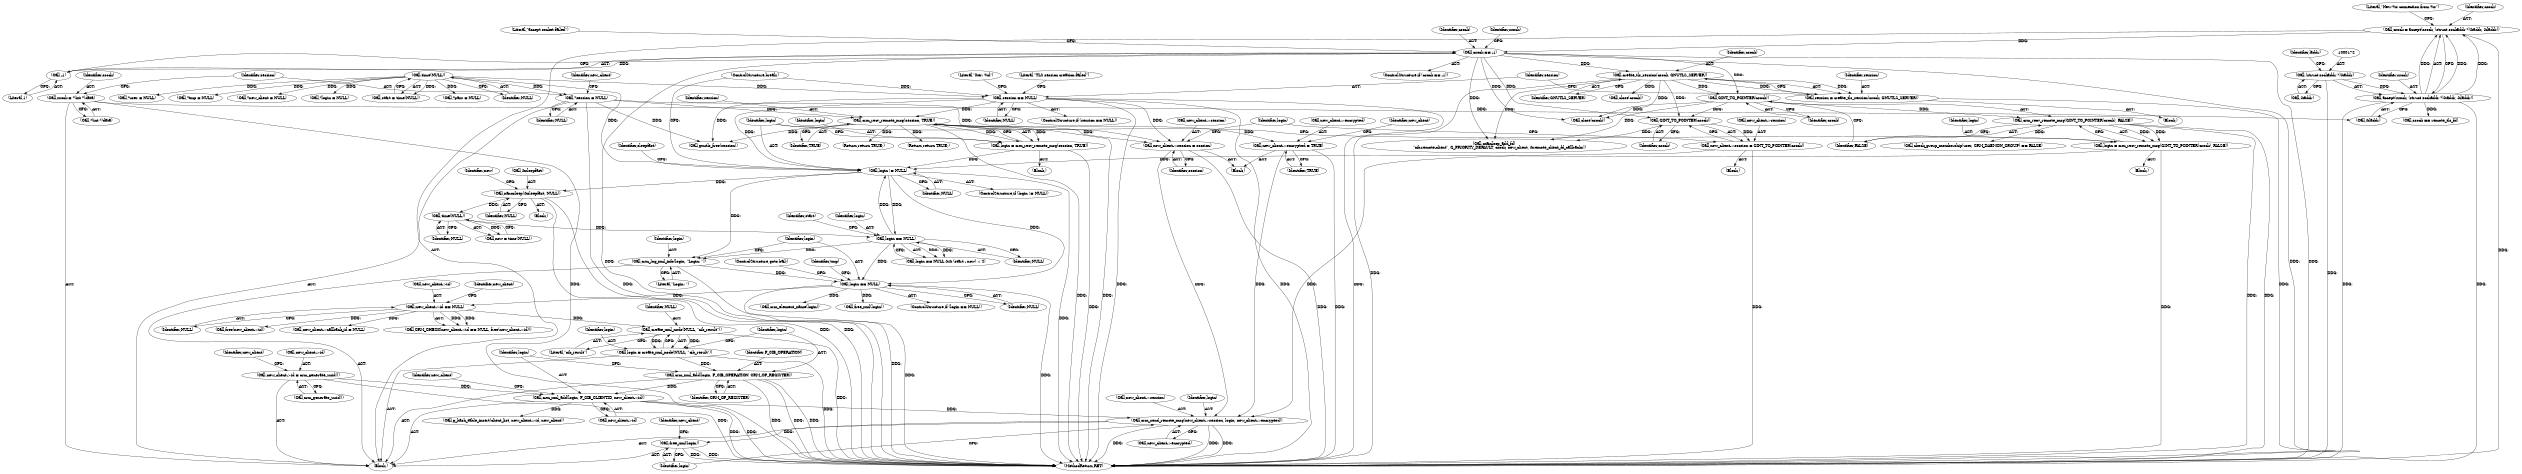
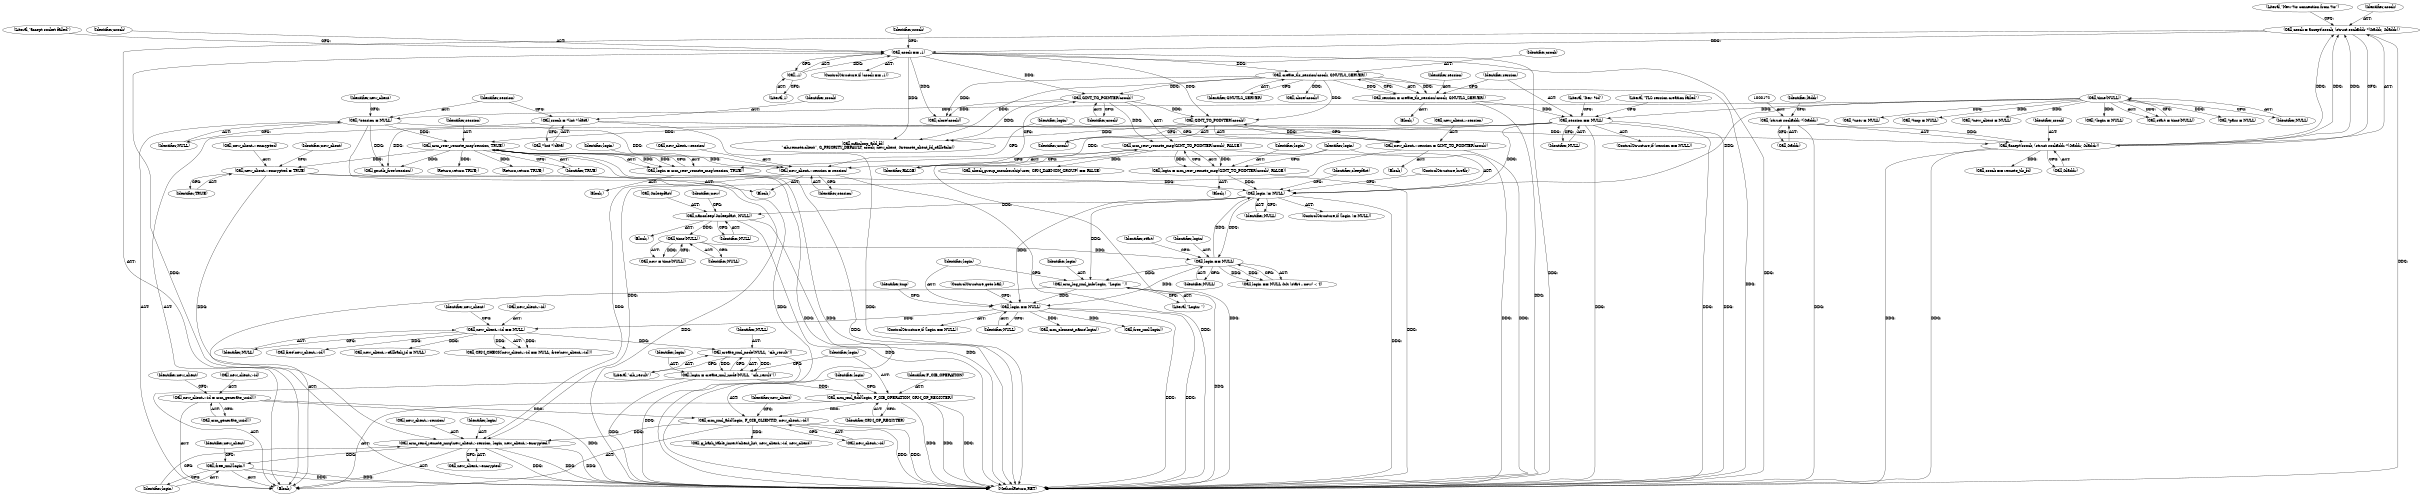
(884, 87) -> (1522, 107)
(1164, 108) -> (1465, 130)
